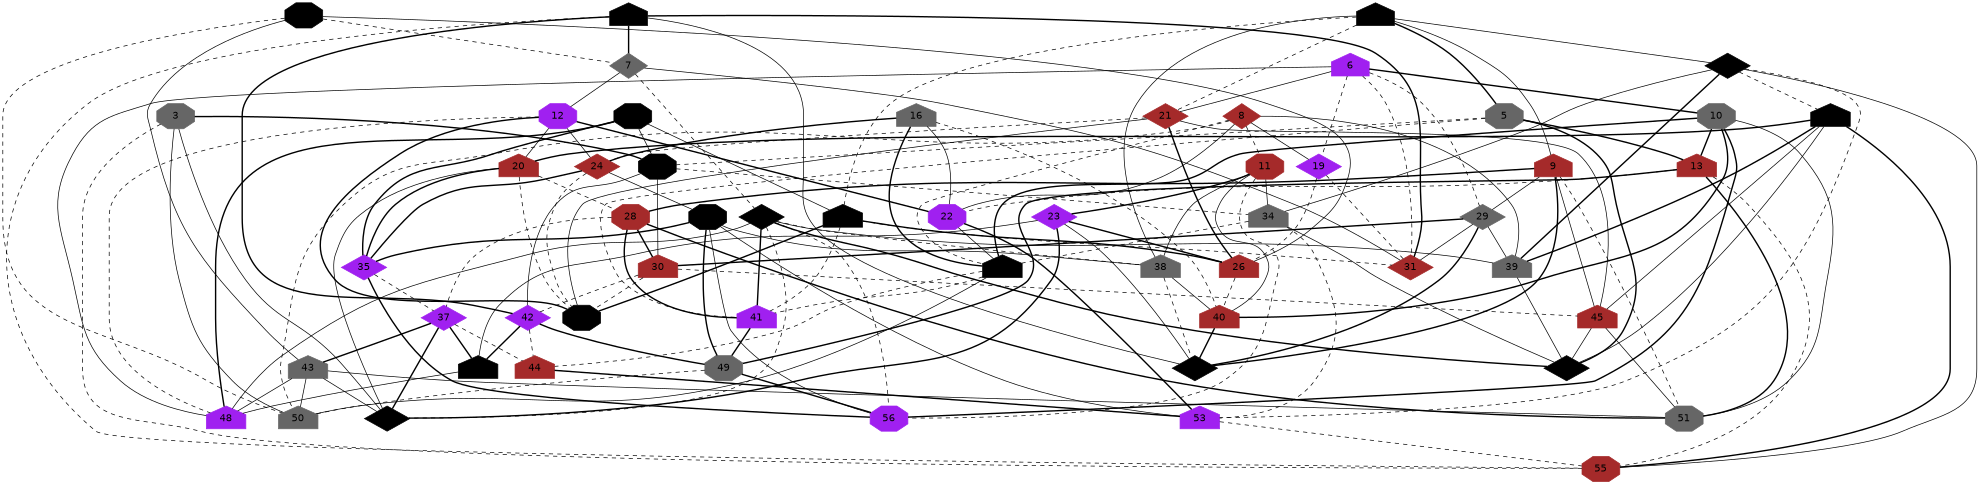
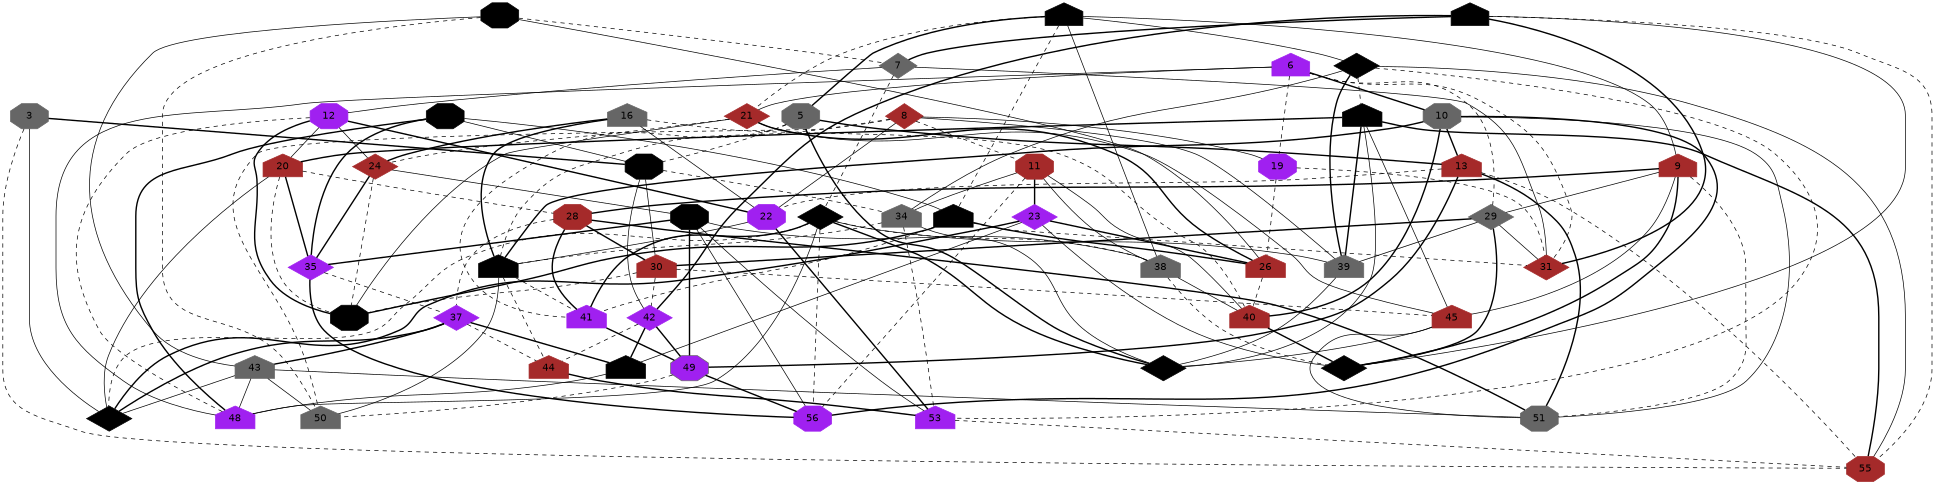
(1319, 167) -> (1278, 167)
(182, 292) -> none
(724, 368) -> (690, 368)
